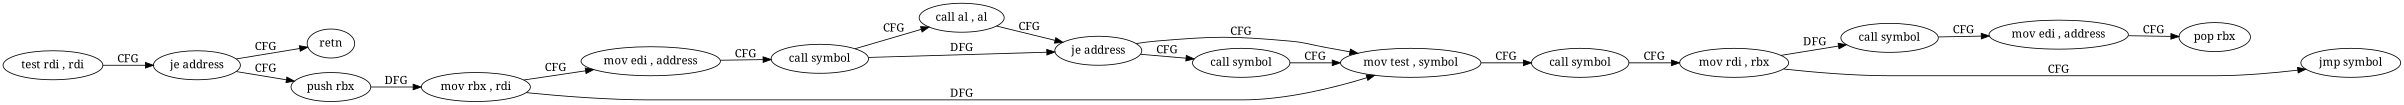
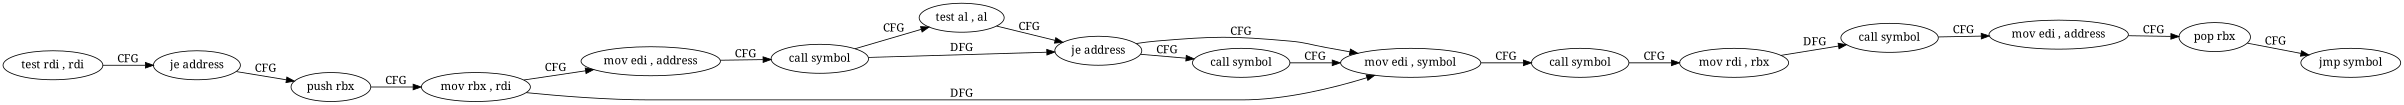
(962, 18) -> (962, 18)
(331, 44) -> none
(1411, 63) -> (1411, 63)
(2041, 76) -> (2274, 48)
(396, 81) -> (396, 81)
